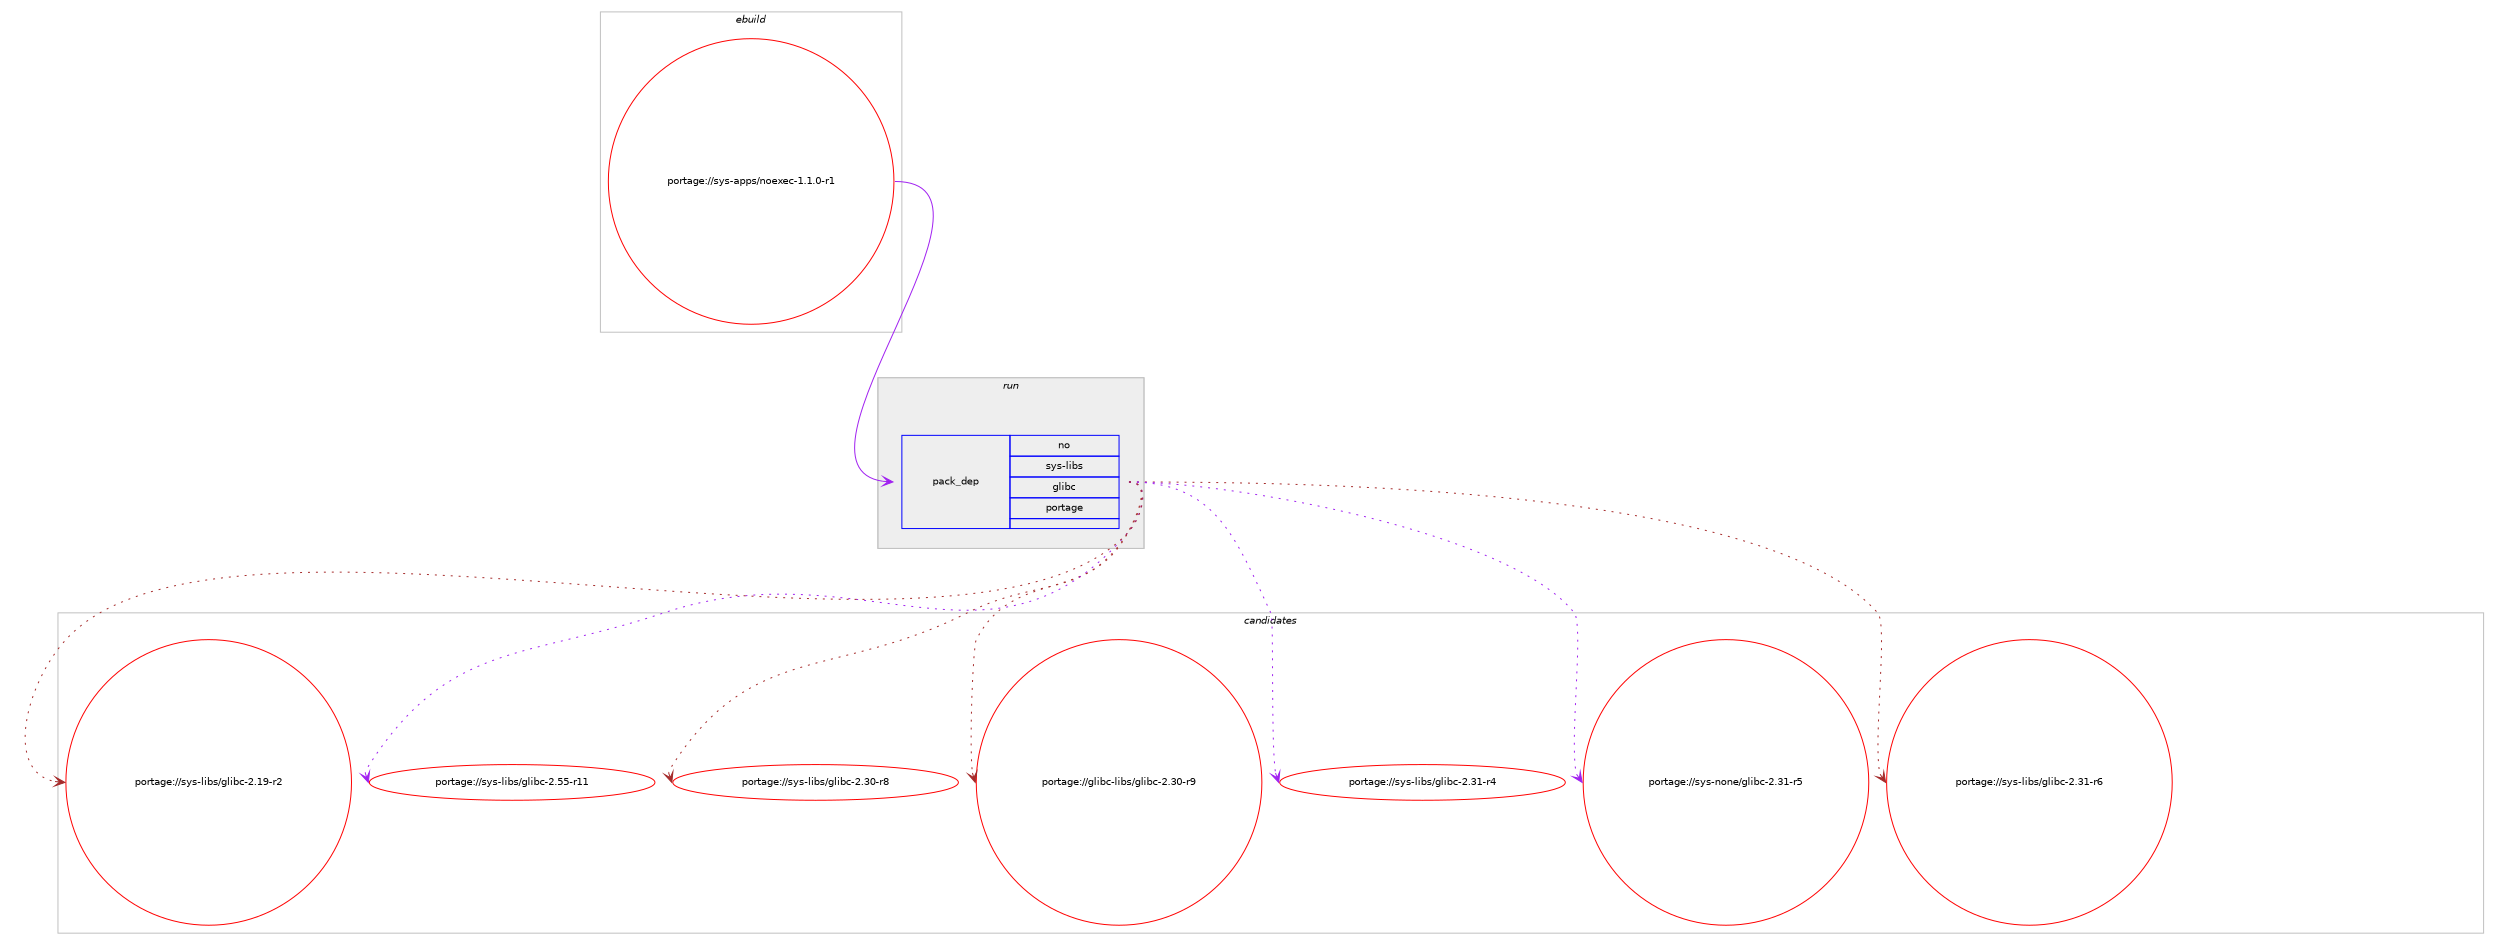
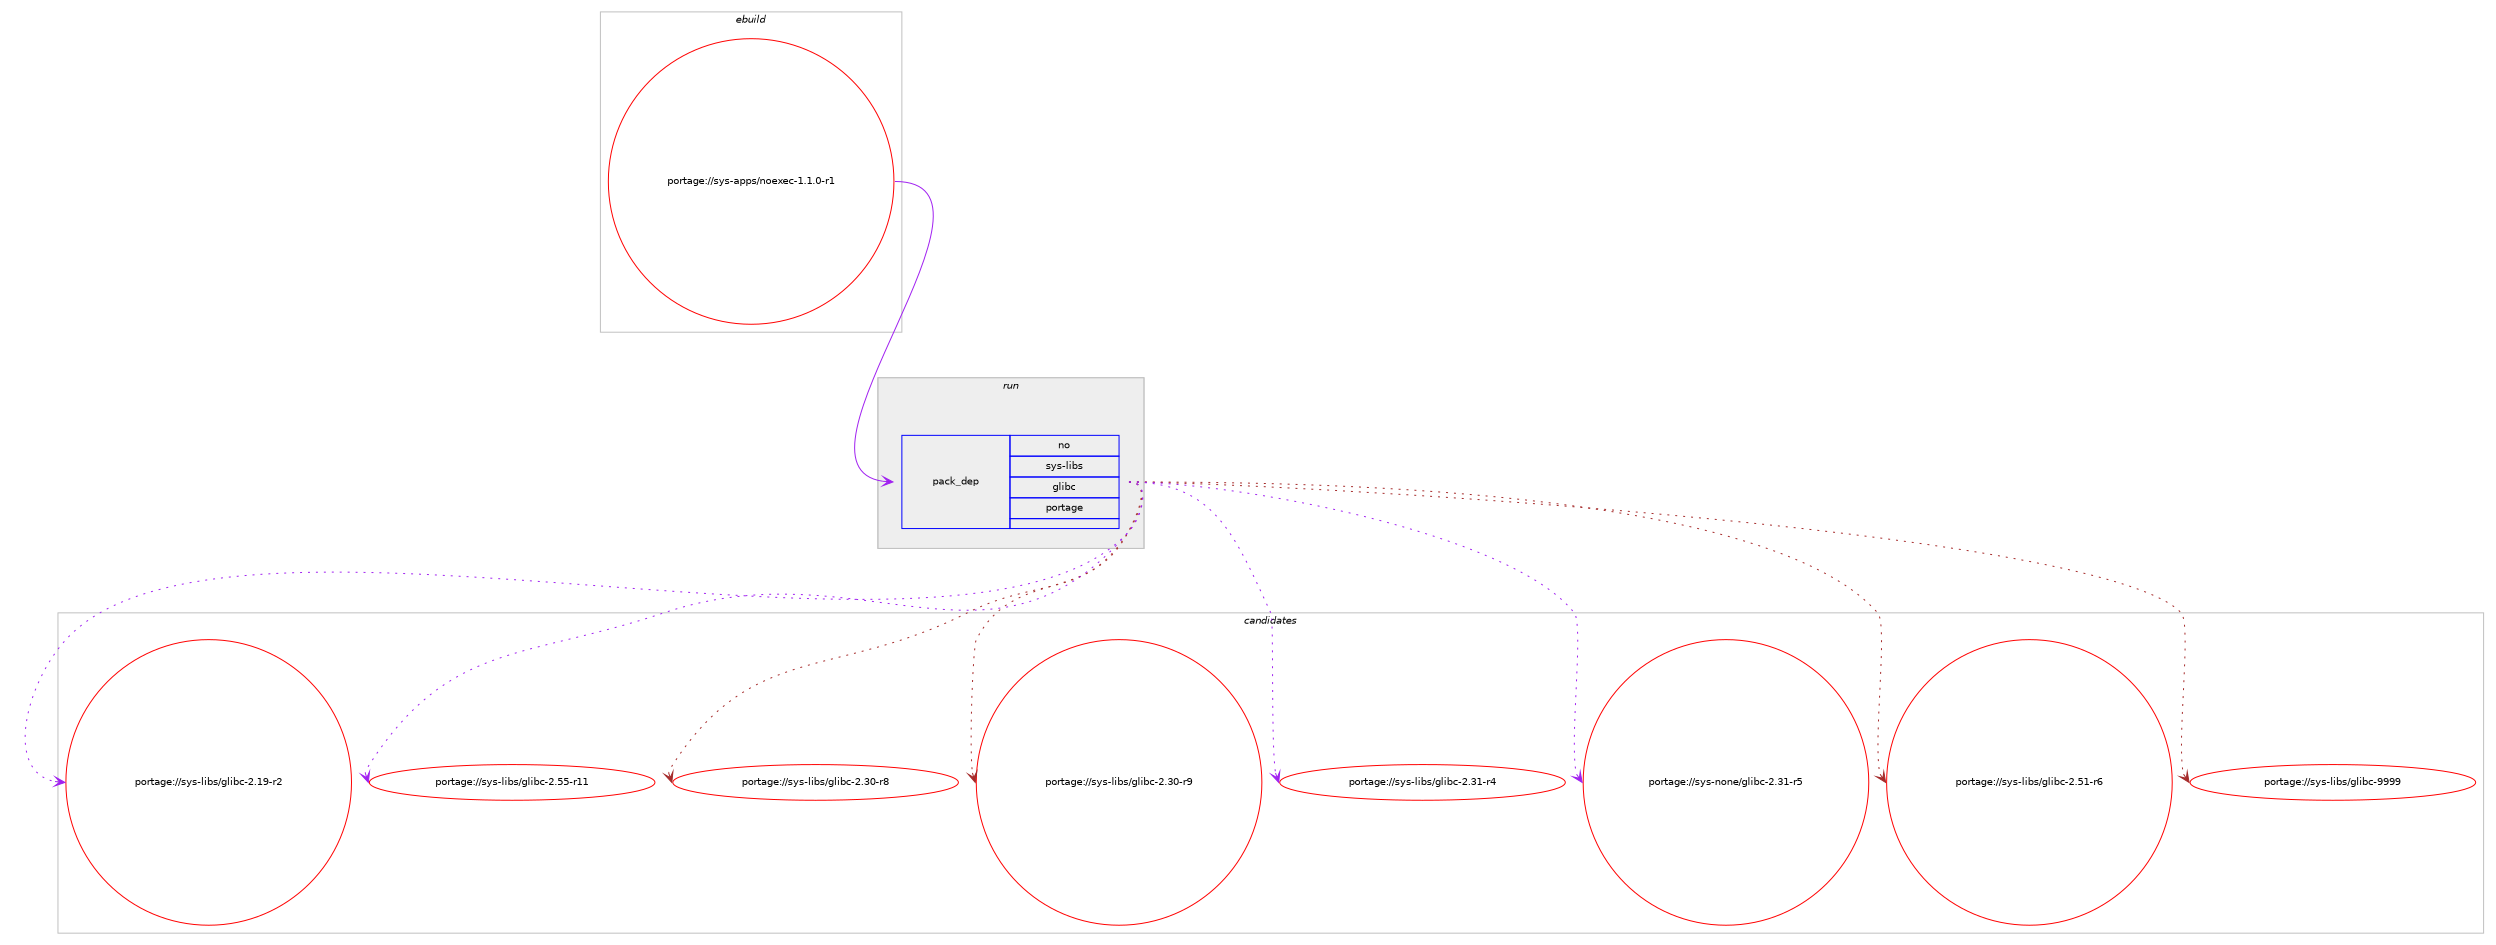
(545, 582) -> (545, 582)
(1119, 782) -> (1119, 782)
(2029, 782) -> (2029, 782)
none -> (2333, 782)
